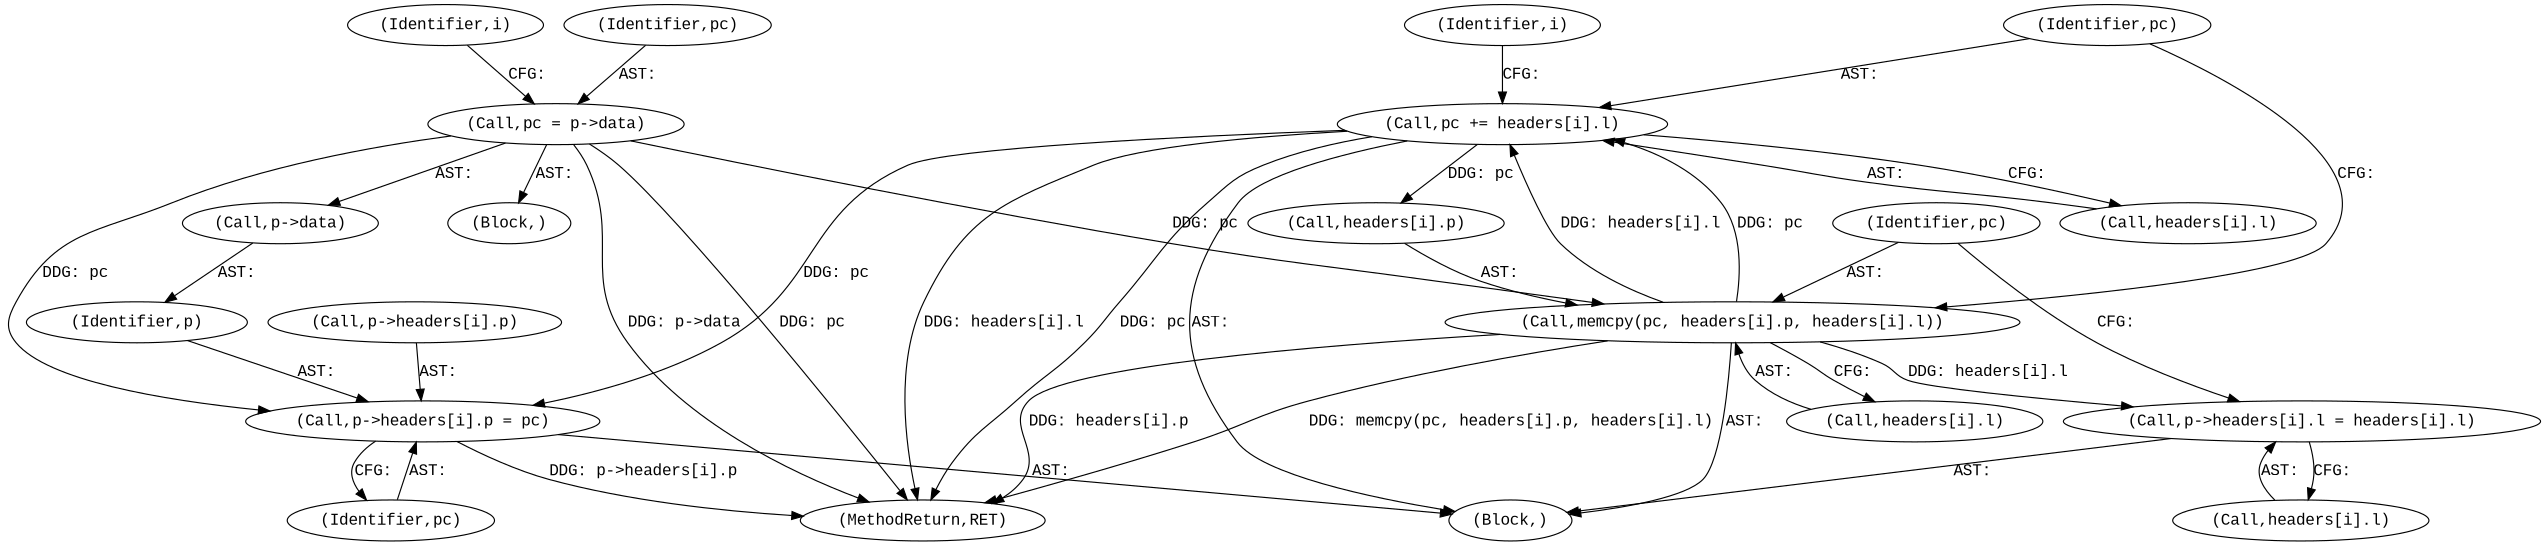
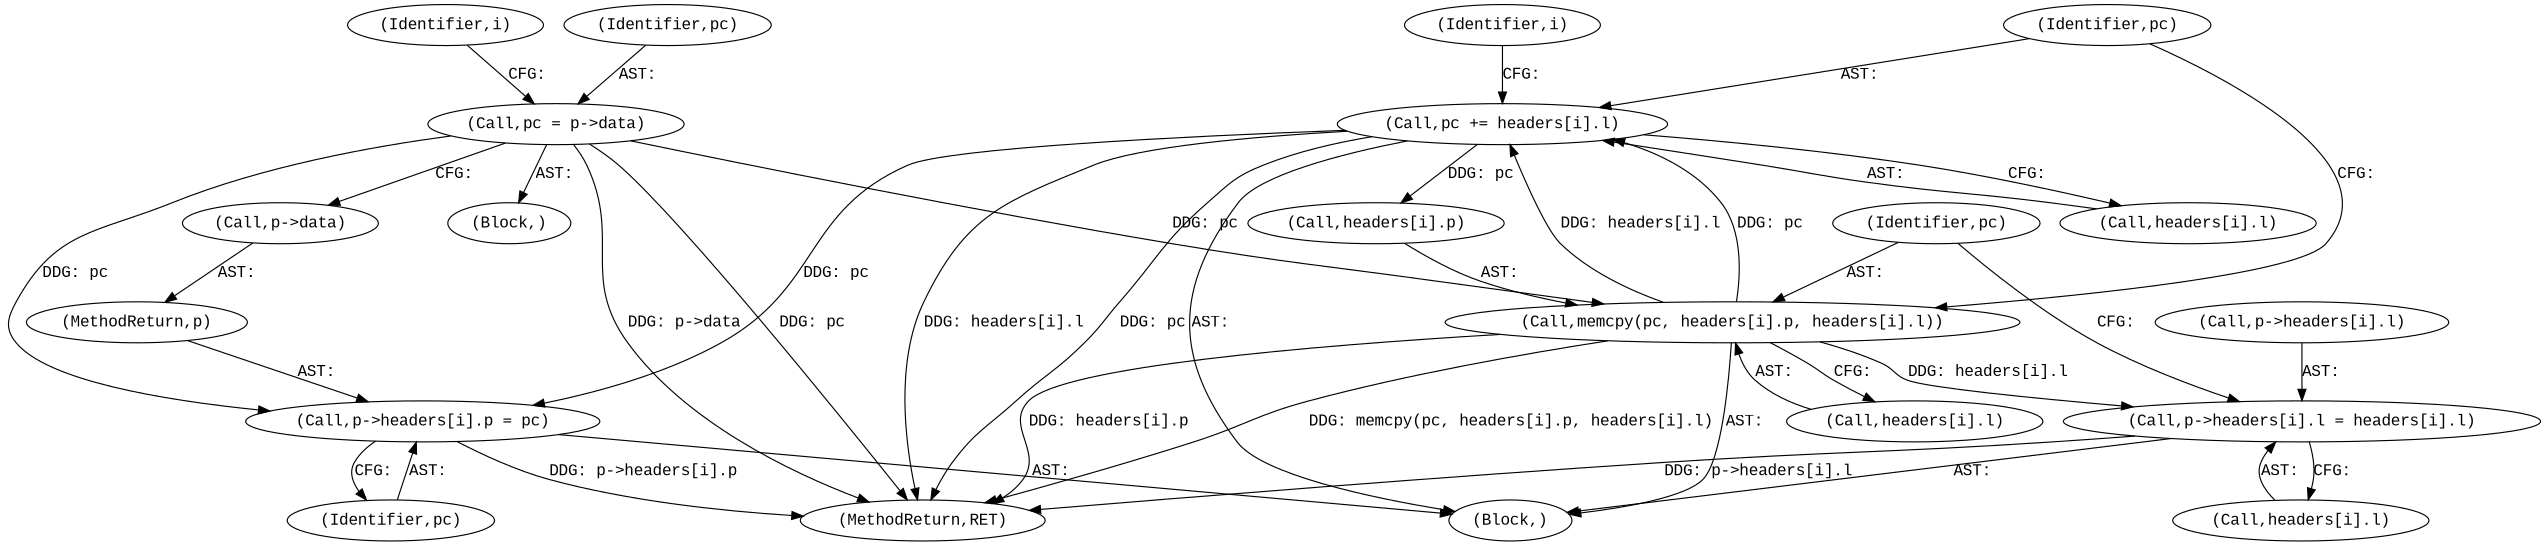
(459, 174) -> (459, 174)
(137, 322) -> (137, 322)
(415, 322) -> none
none -> (2302, 322)
none -> (1587, 468)
